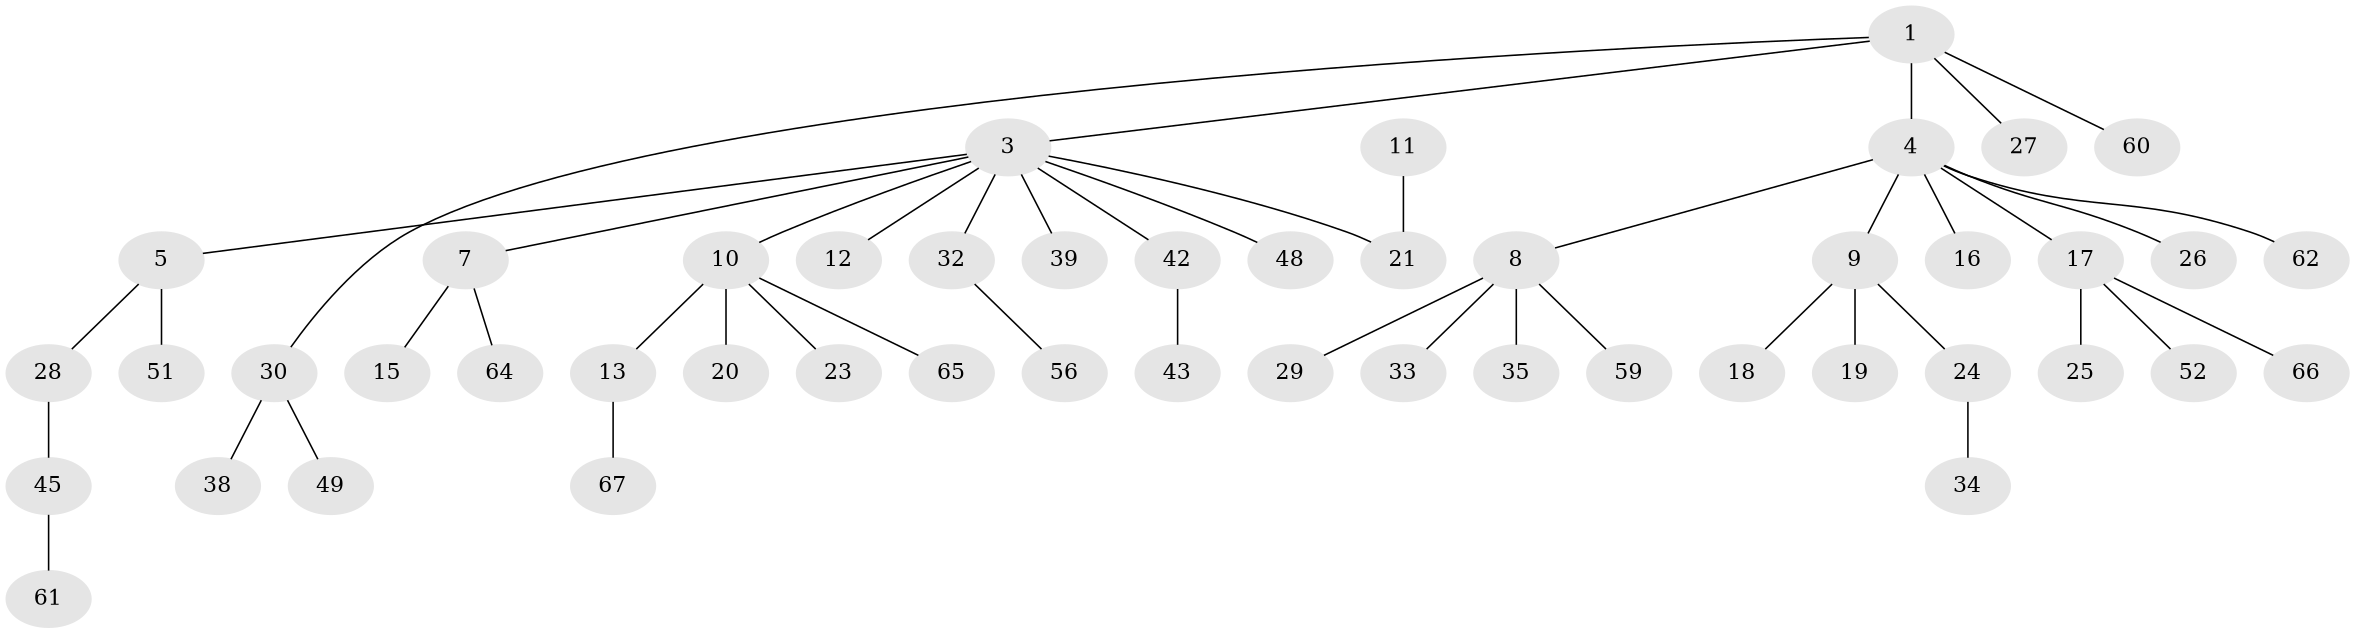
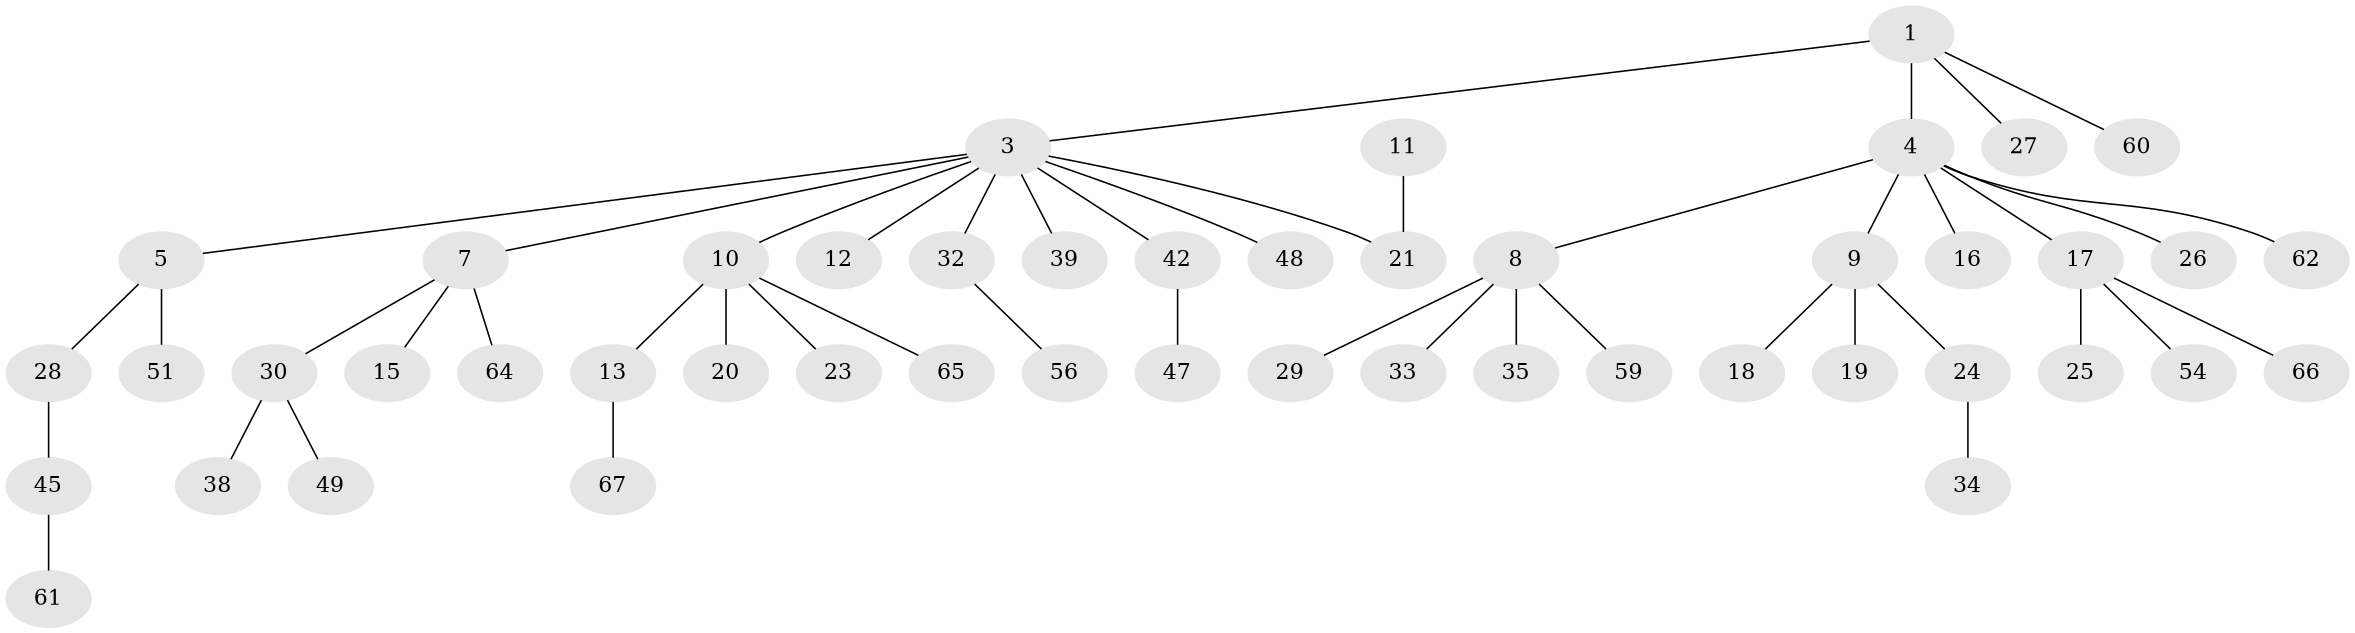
(1048, 96) -> (370, 317)
(1178, 373) -> (1178, 373)
(2194, 373) -> (2194, 373)
